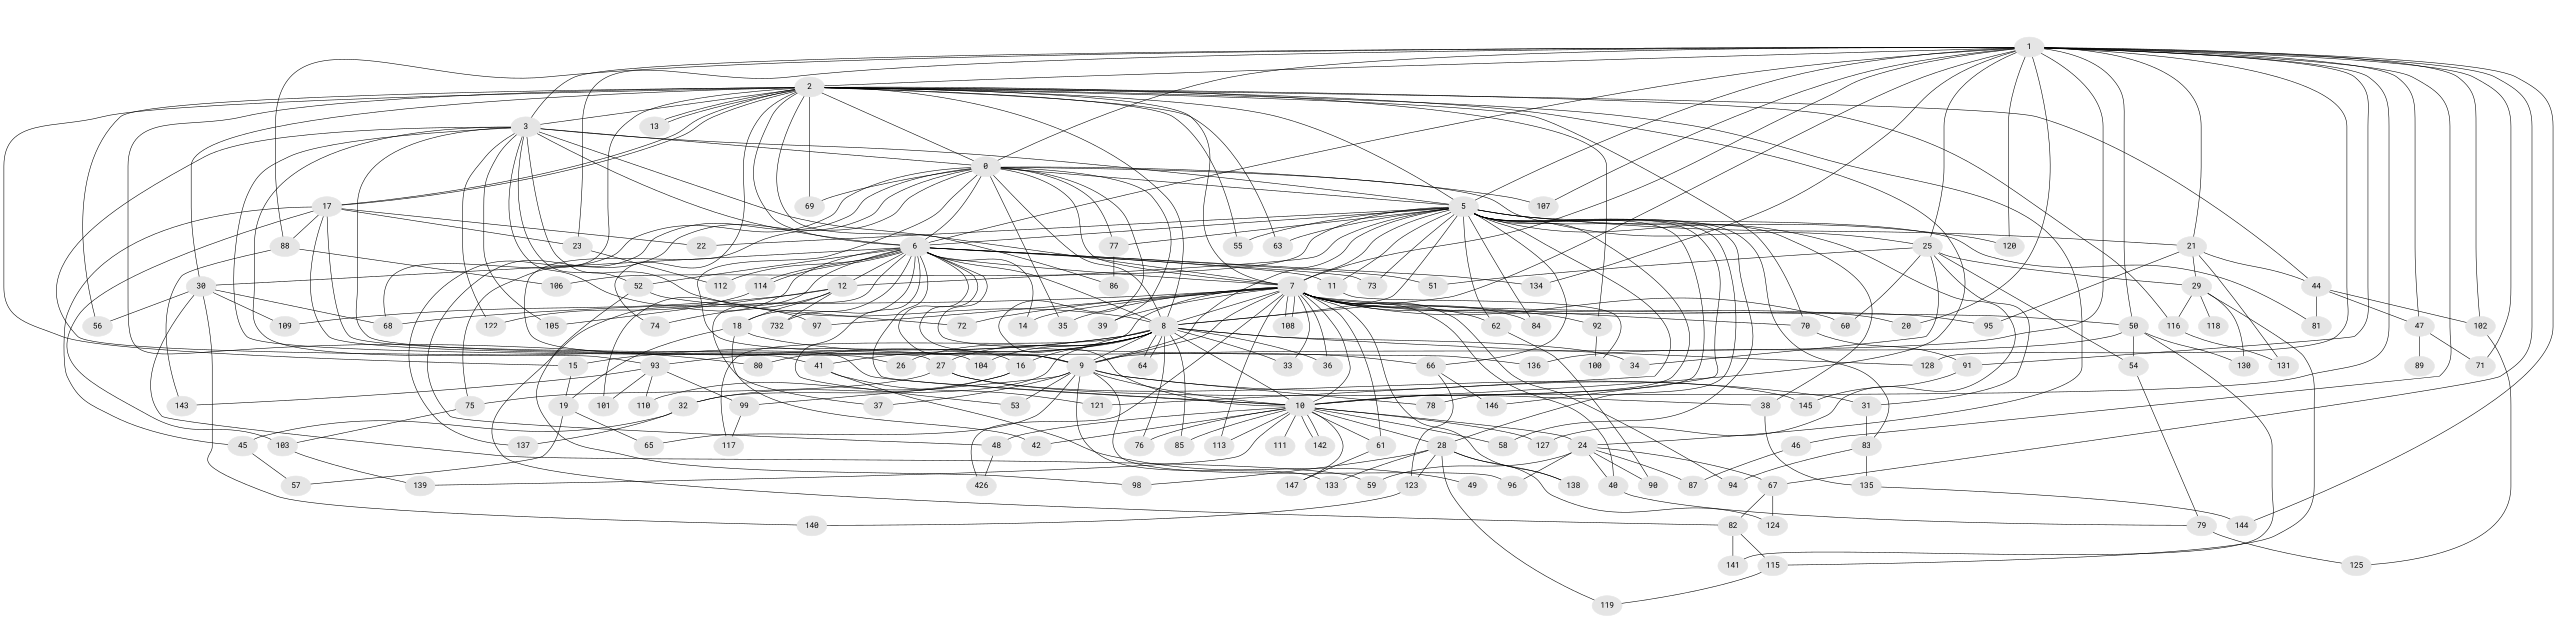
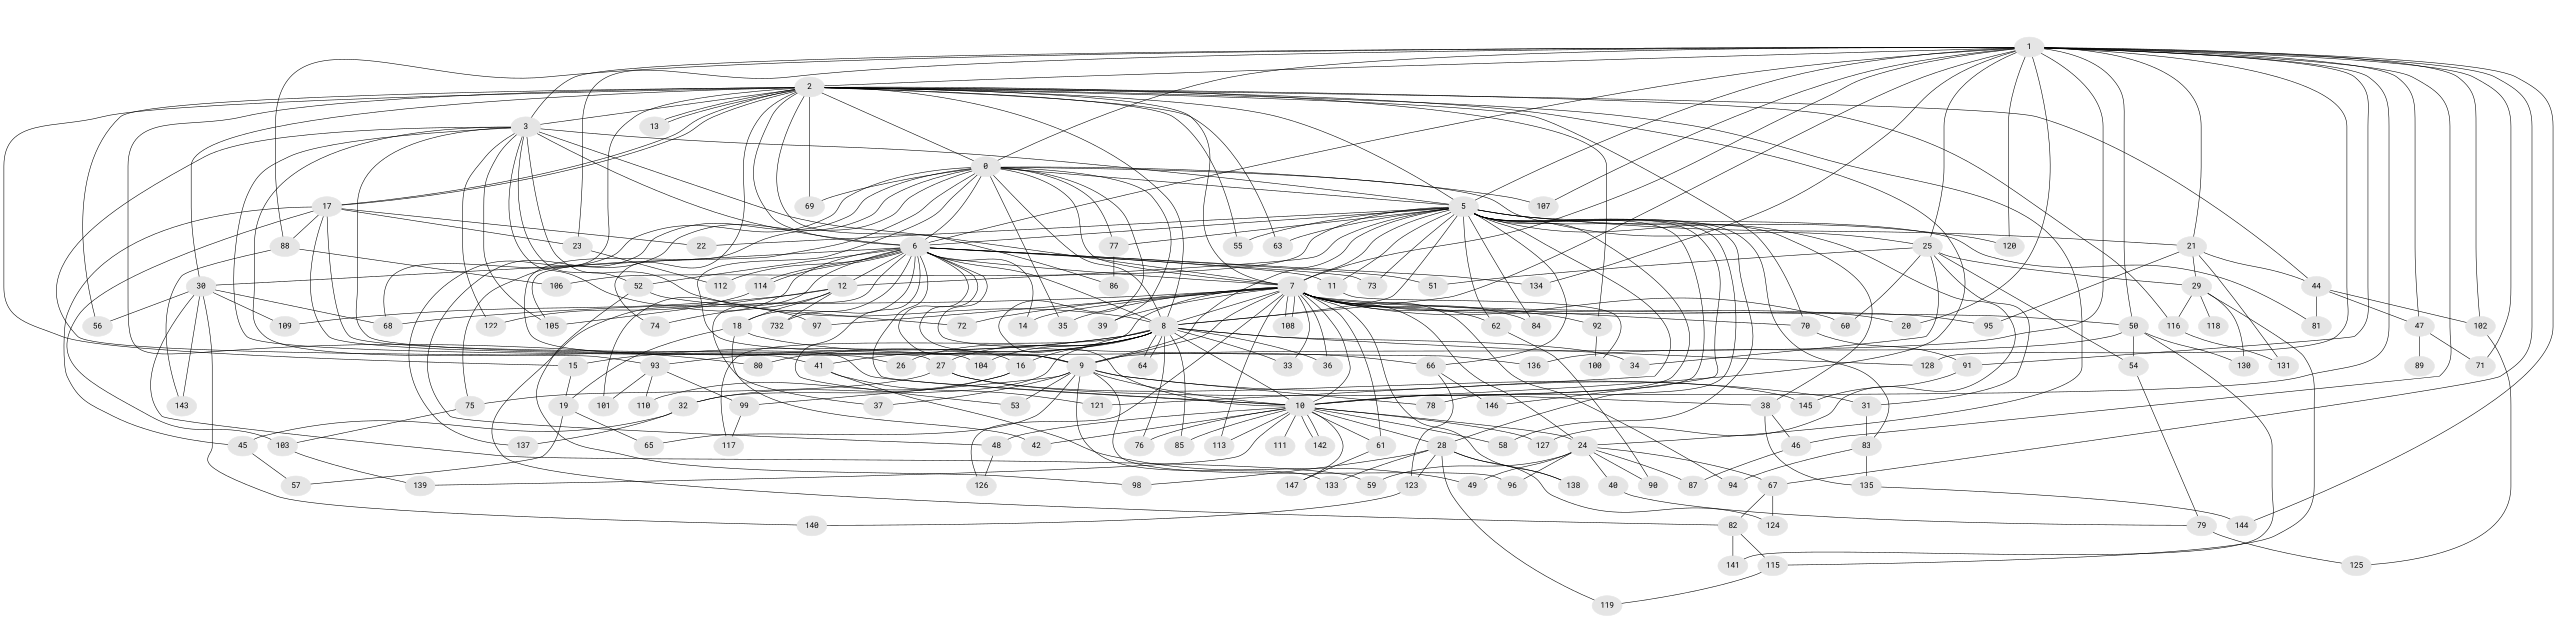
(767, 148) -> (817, 249)
(1123, 346) -> none
(1483, 366) -> (1436, 335)
(408, 393) -> (192, 344)
none -> (1781, 426)
none -> (1510, 470)
(981, 486) -> (981, 486)
